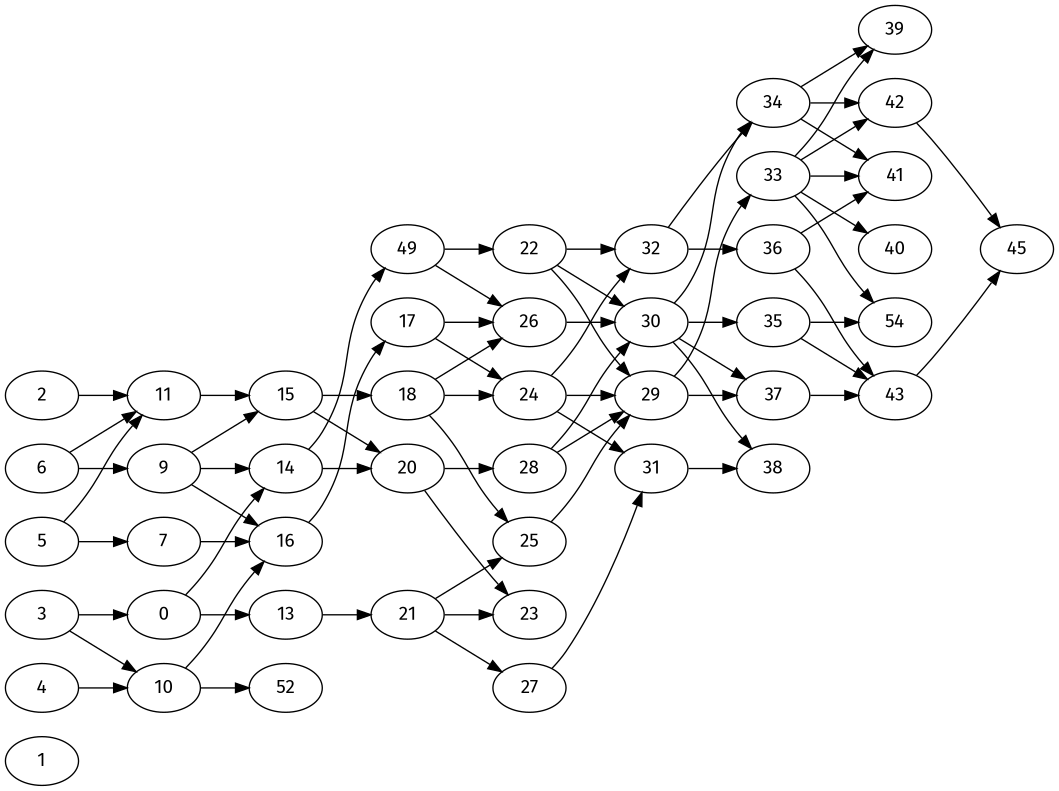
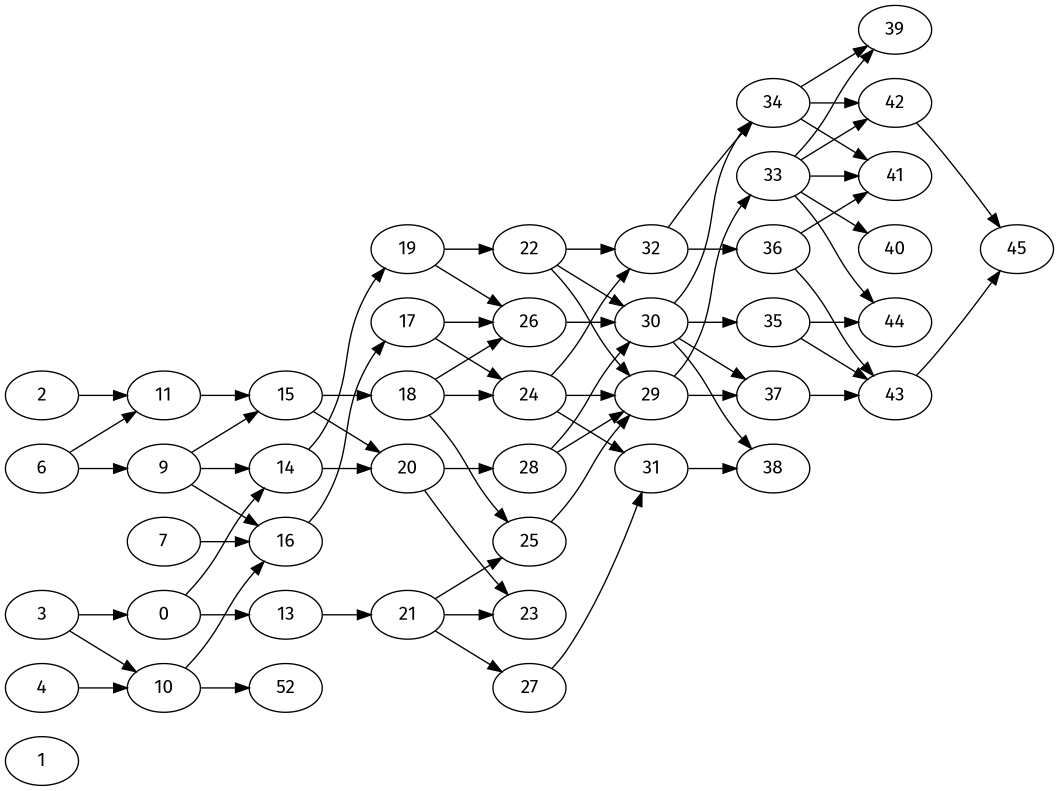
(408, 249) -> (408, 249)
(895, 322) -> (895, 322)
(42, 542) -> none
